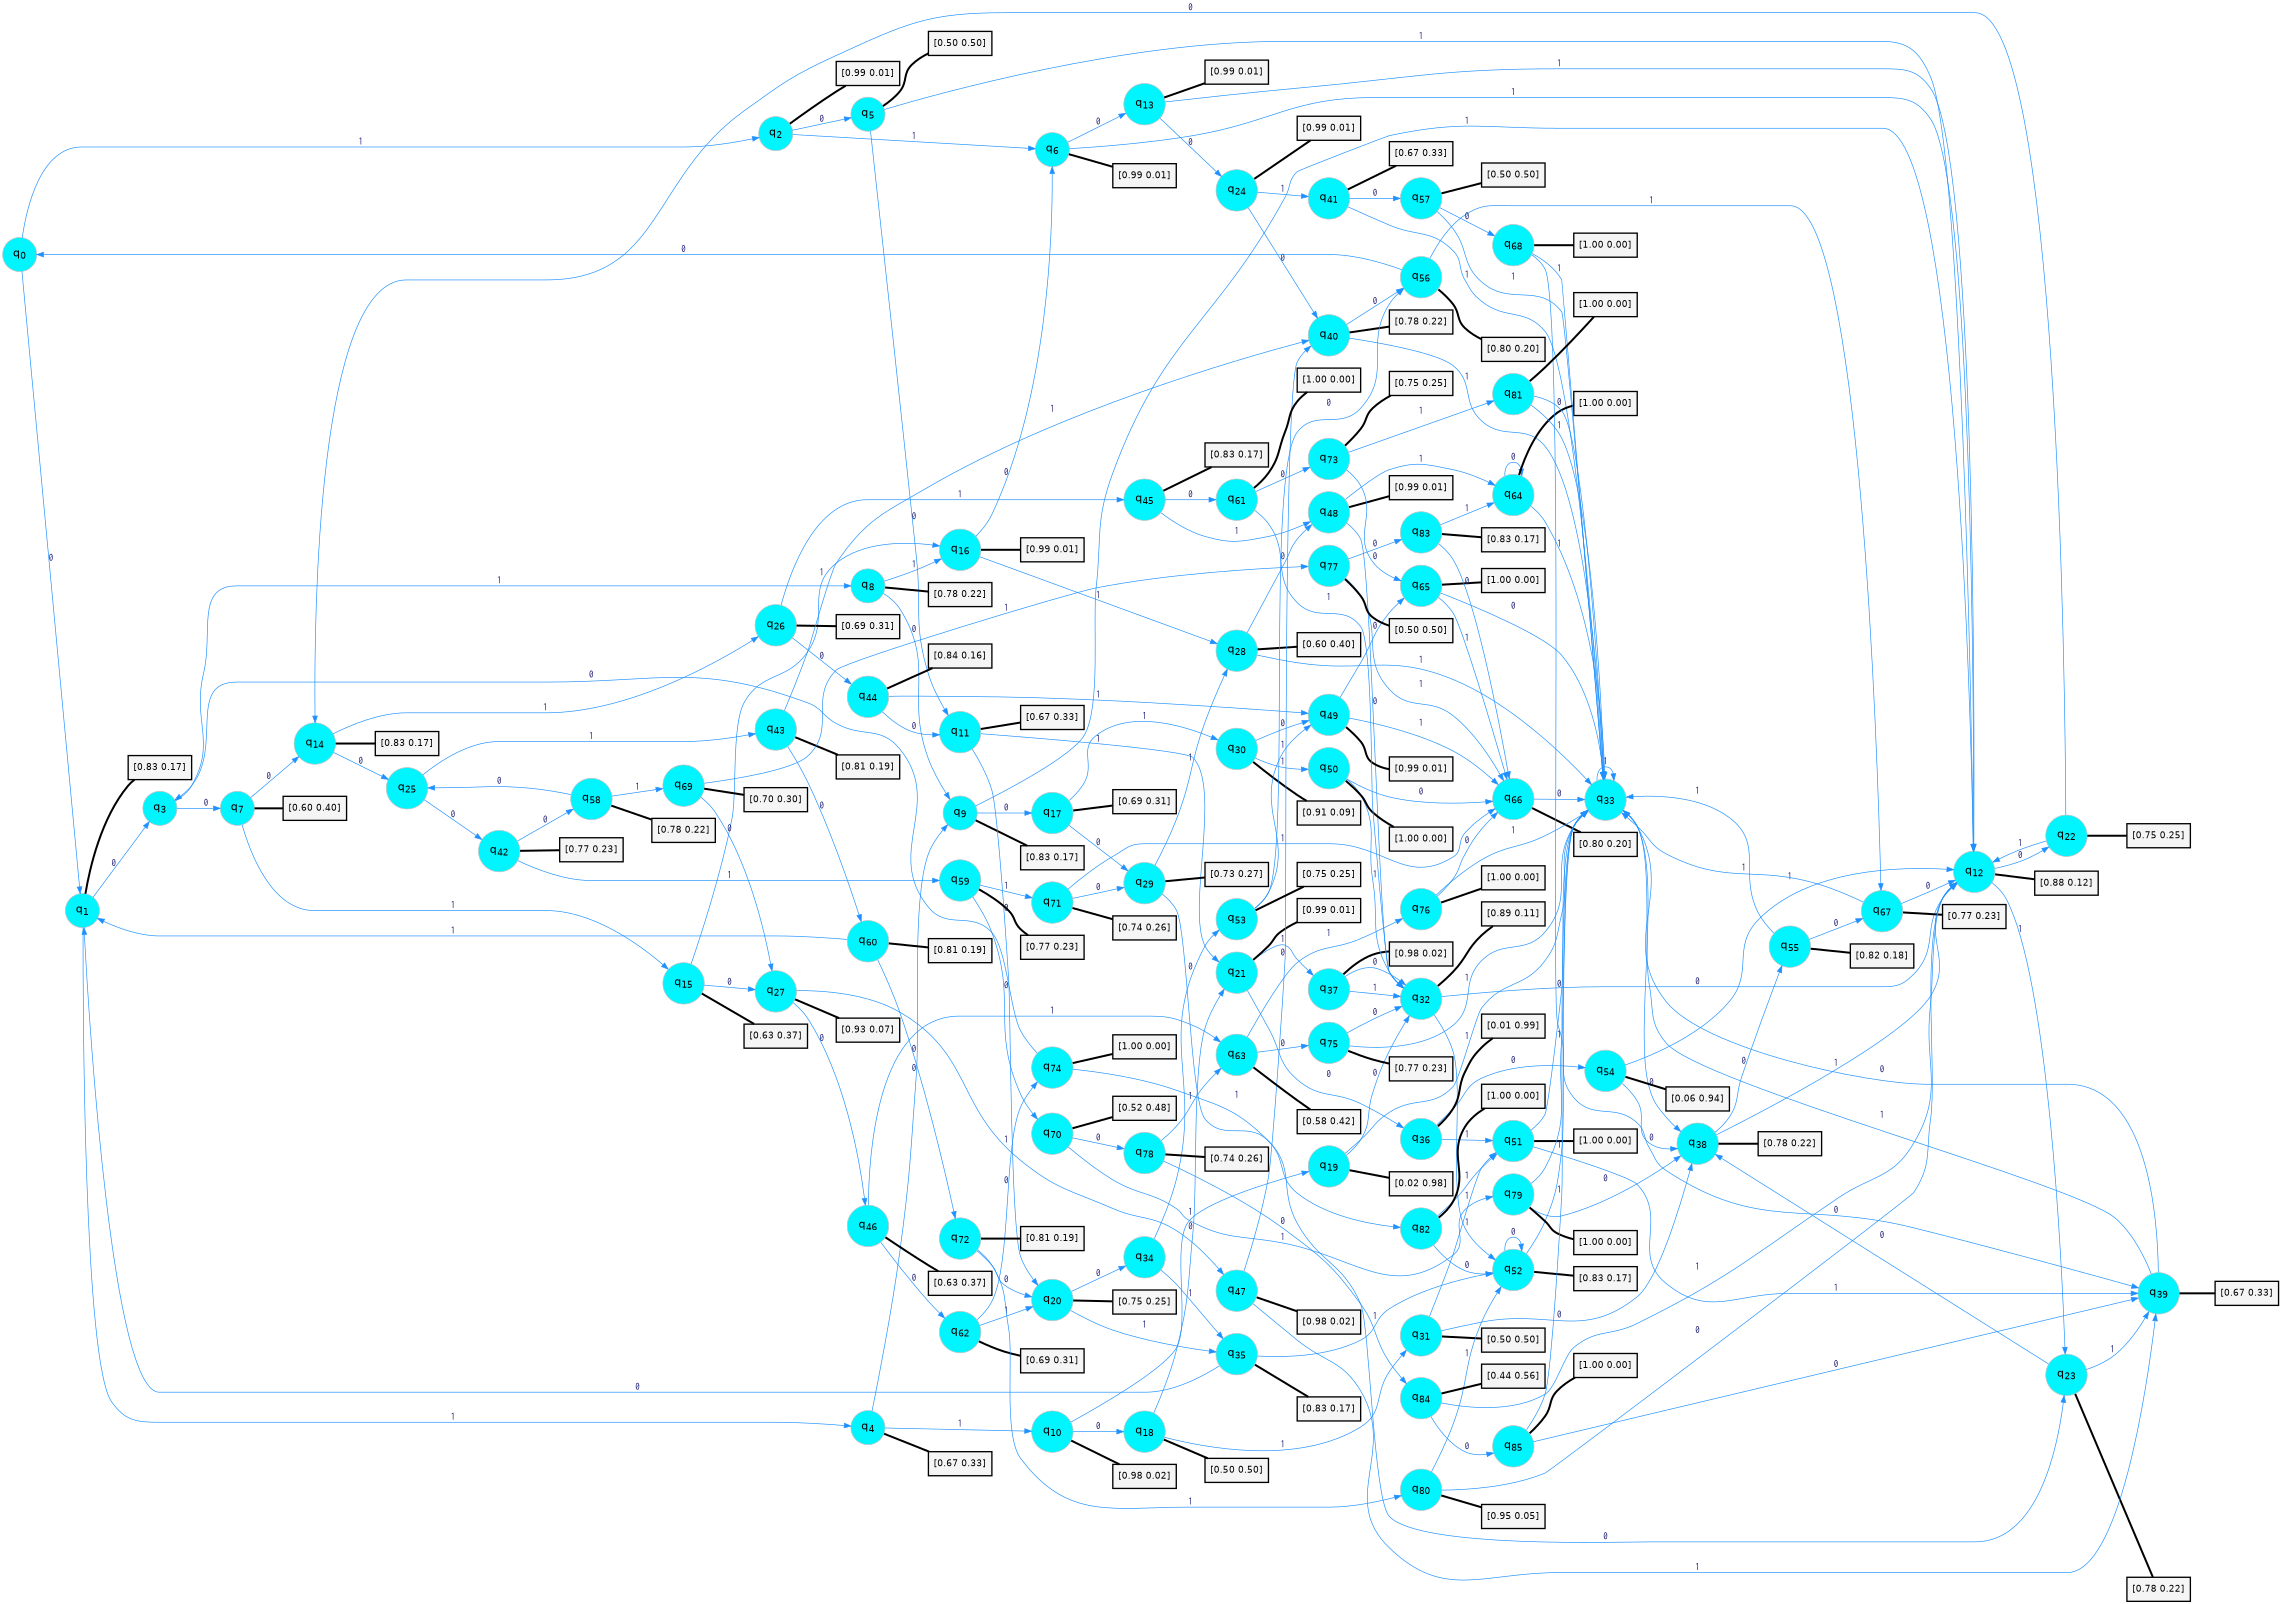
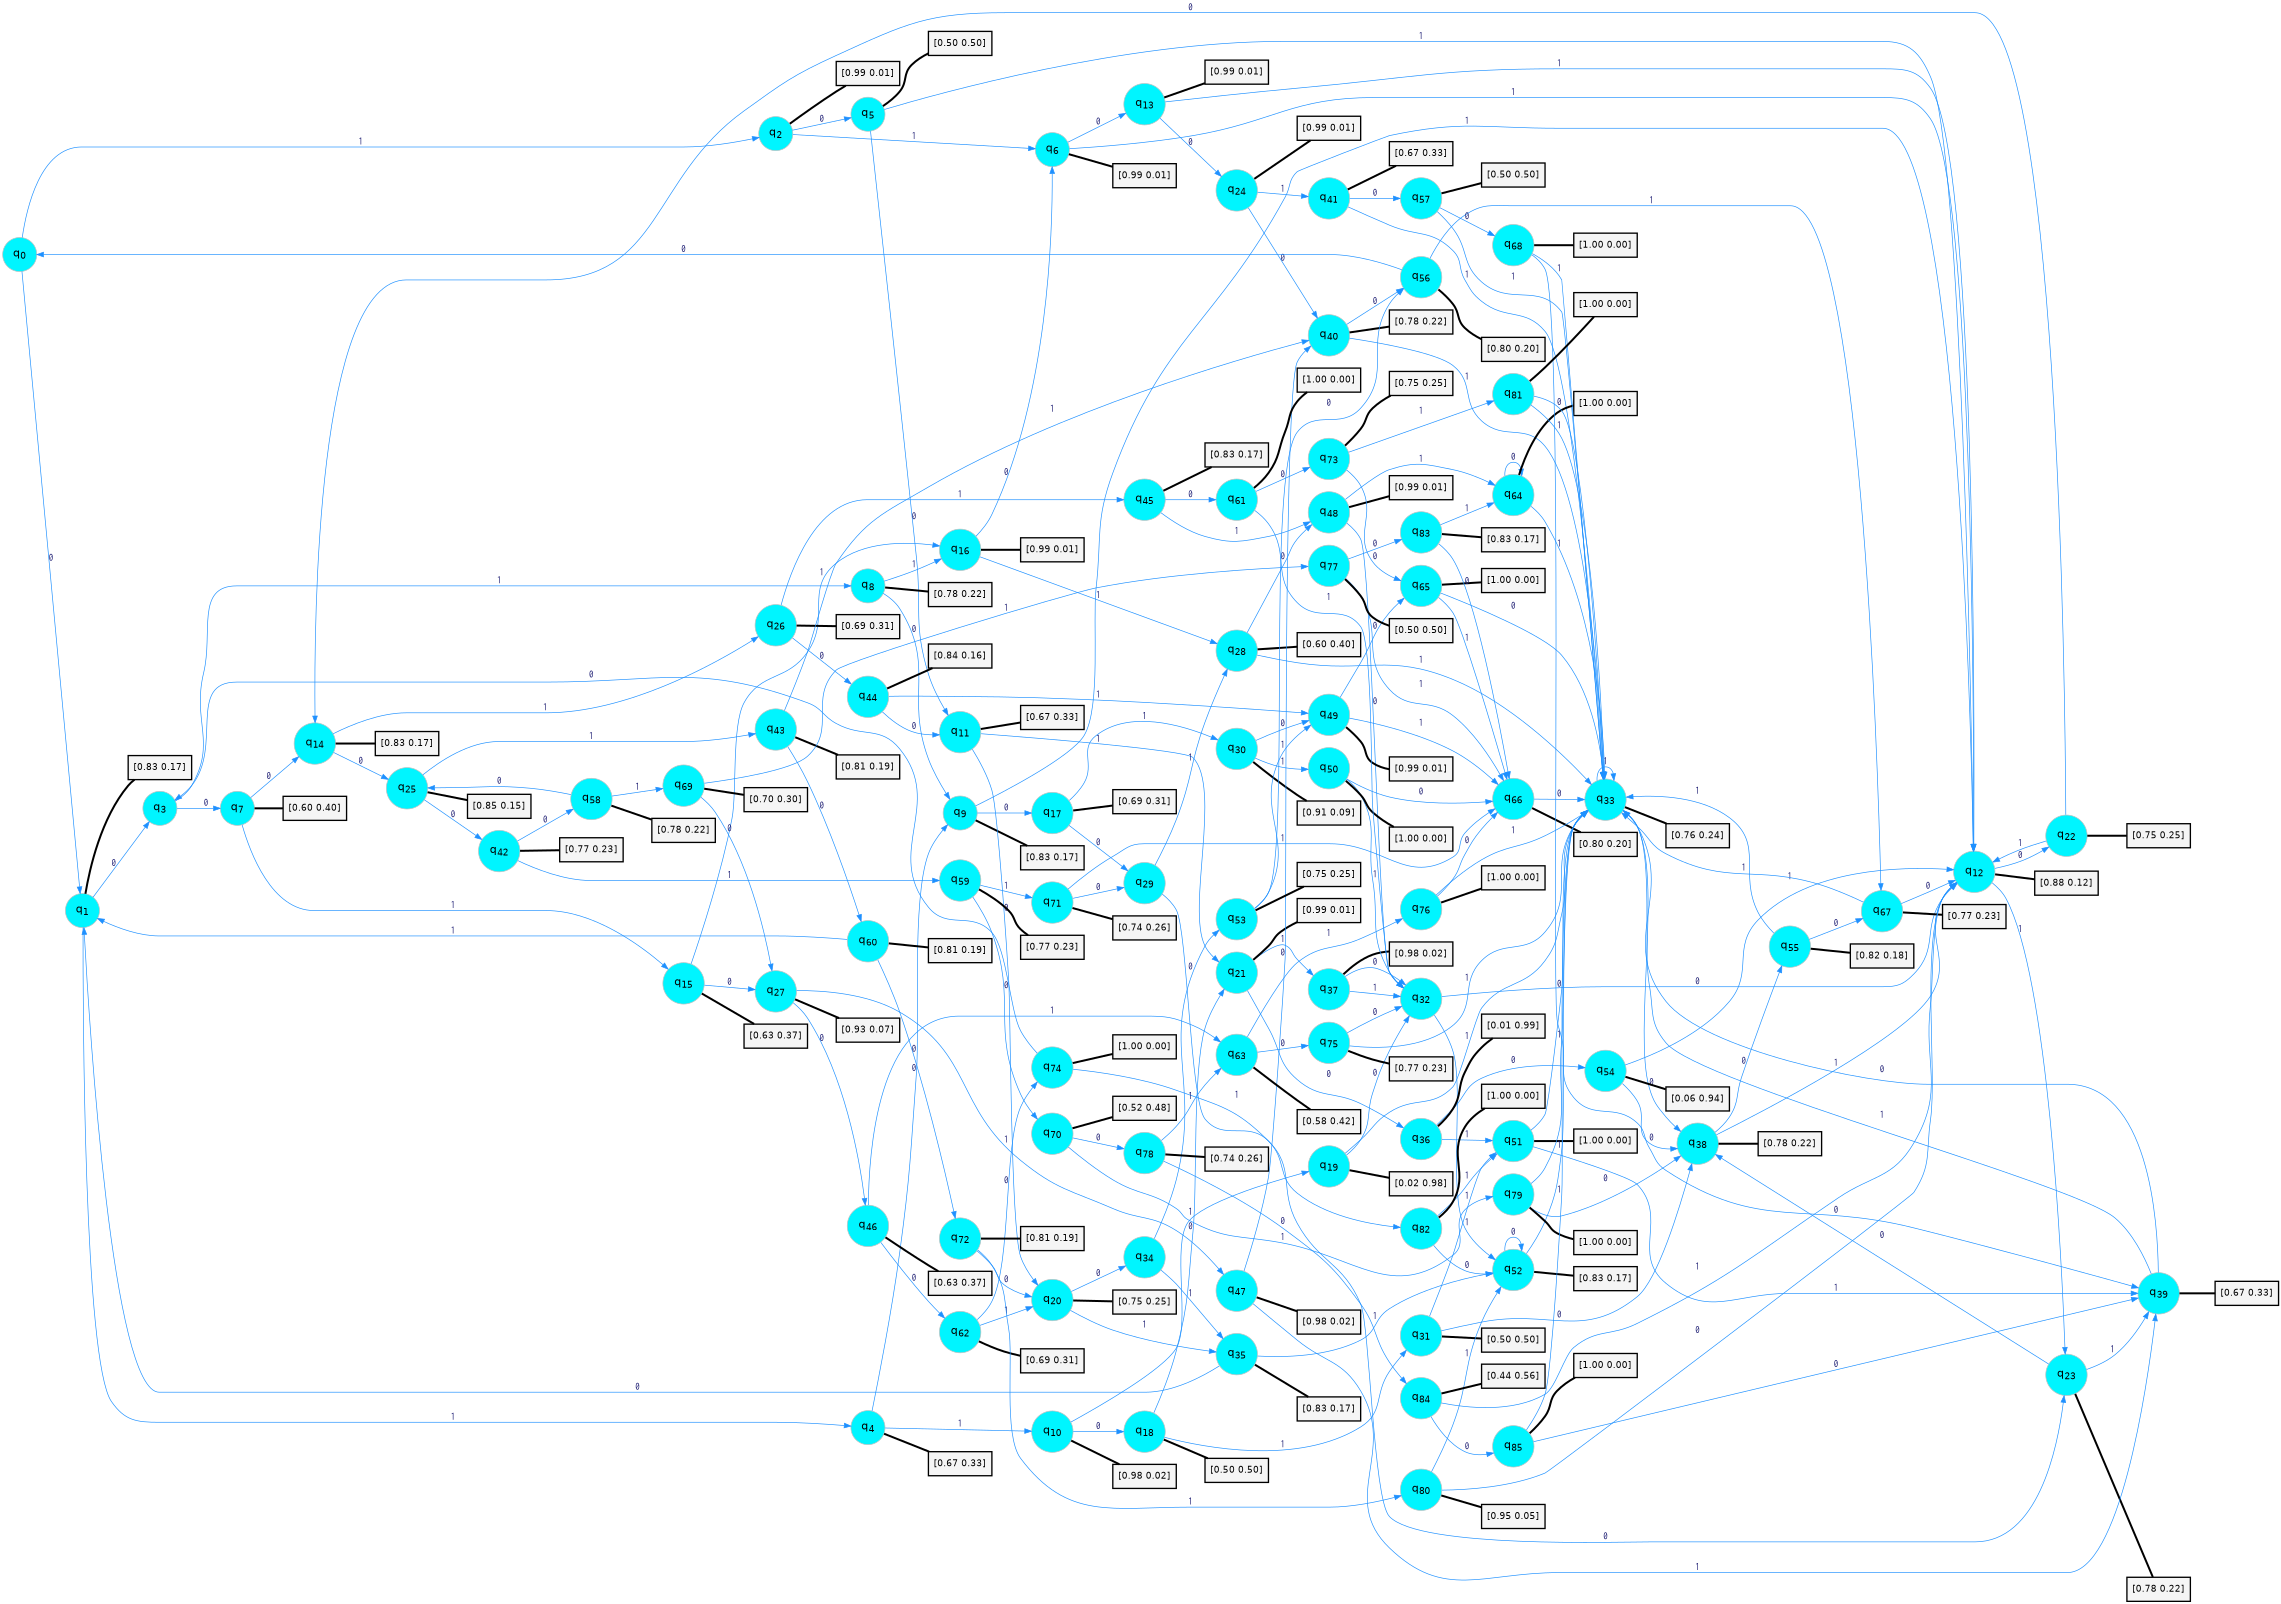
none -> (499, 806)
none -> (1698, 836)
(1237, 874) -> none
(1513, 914) -> none
